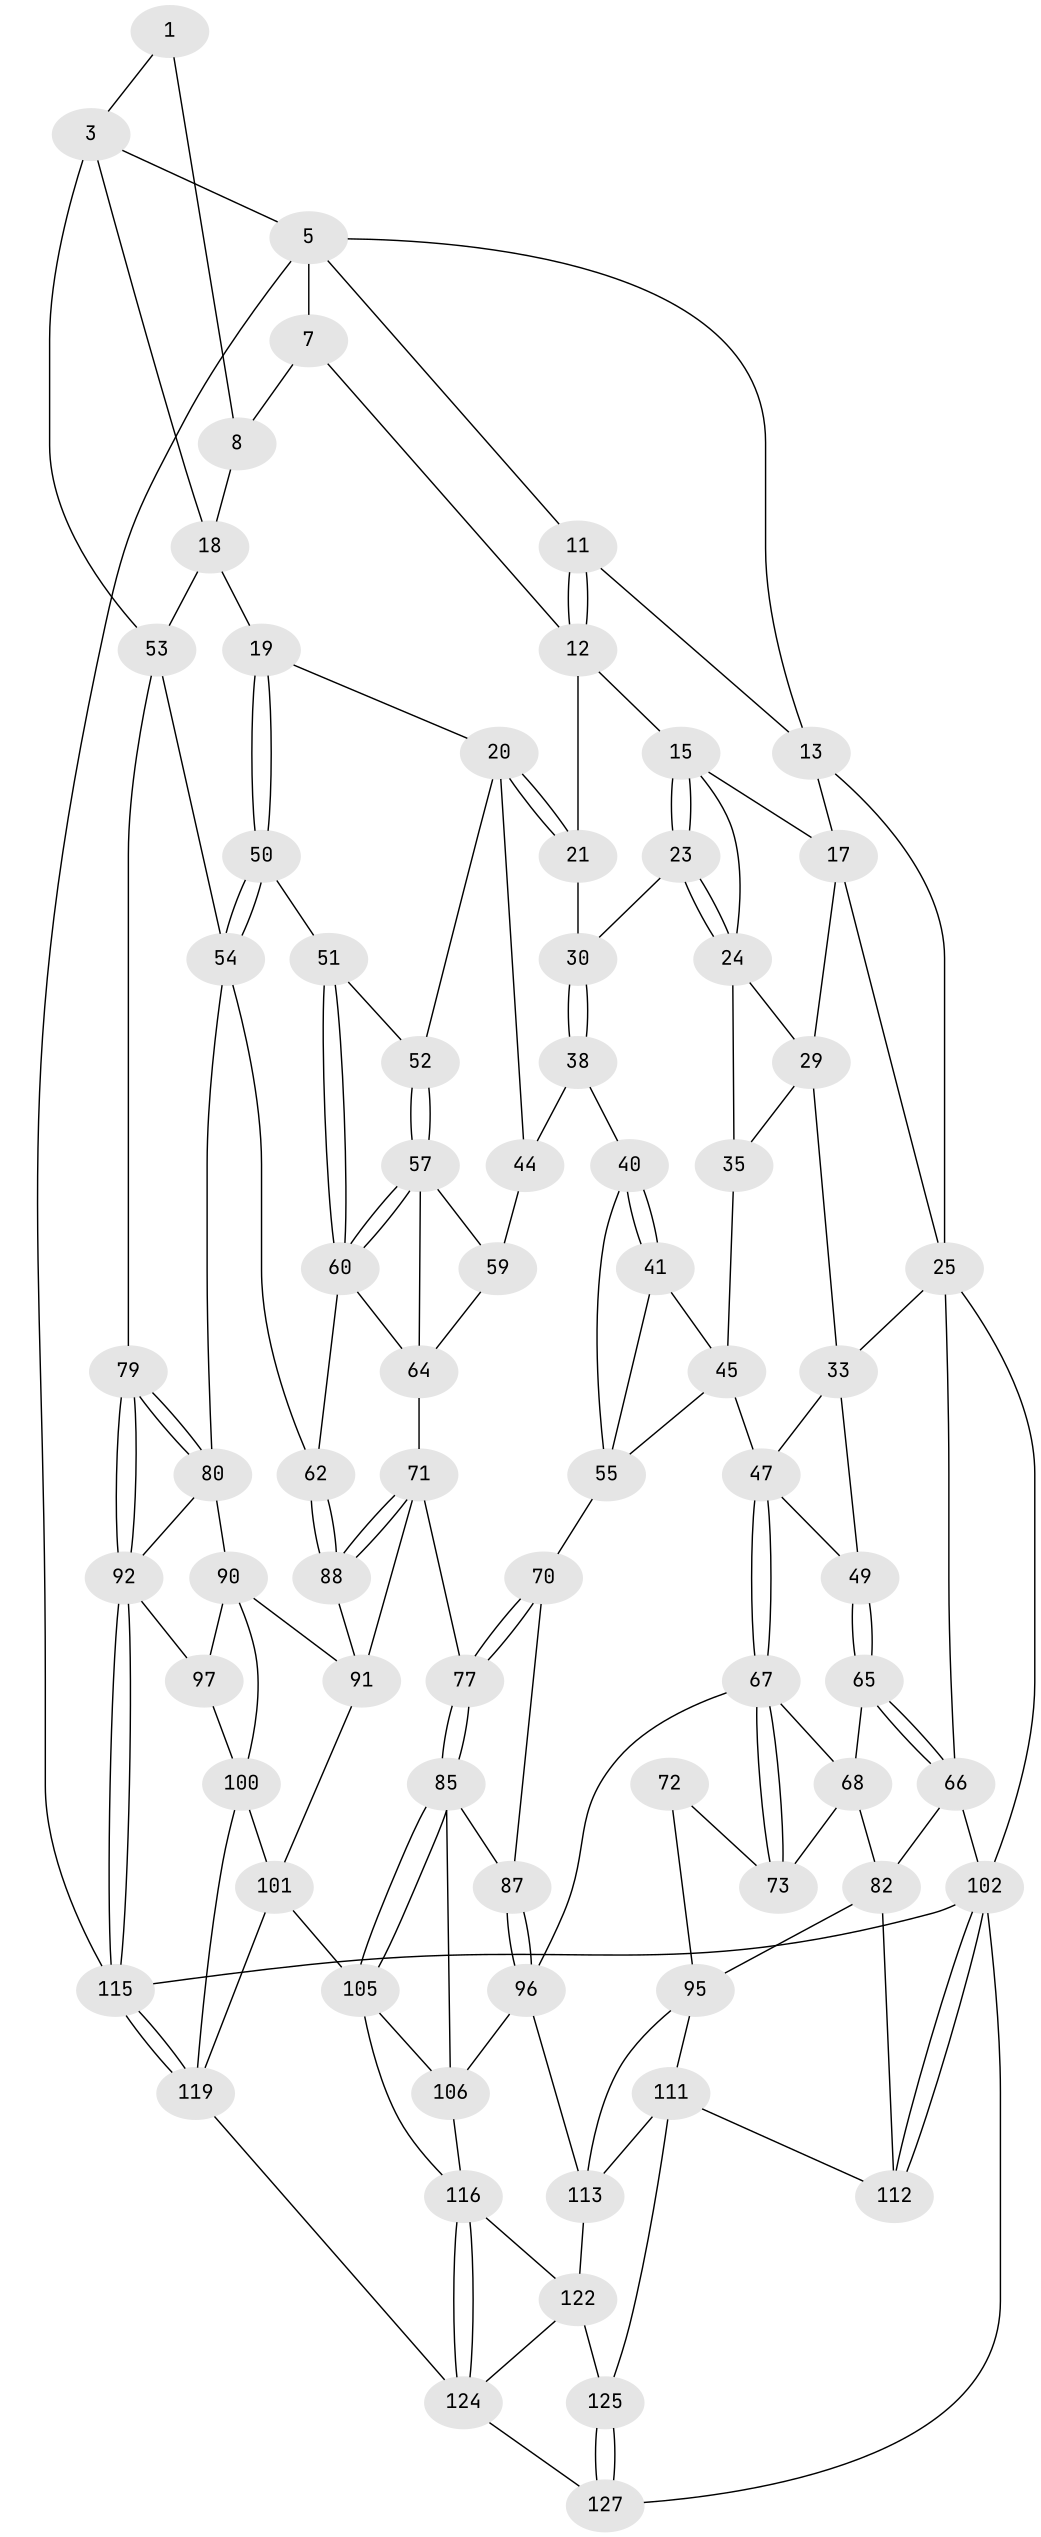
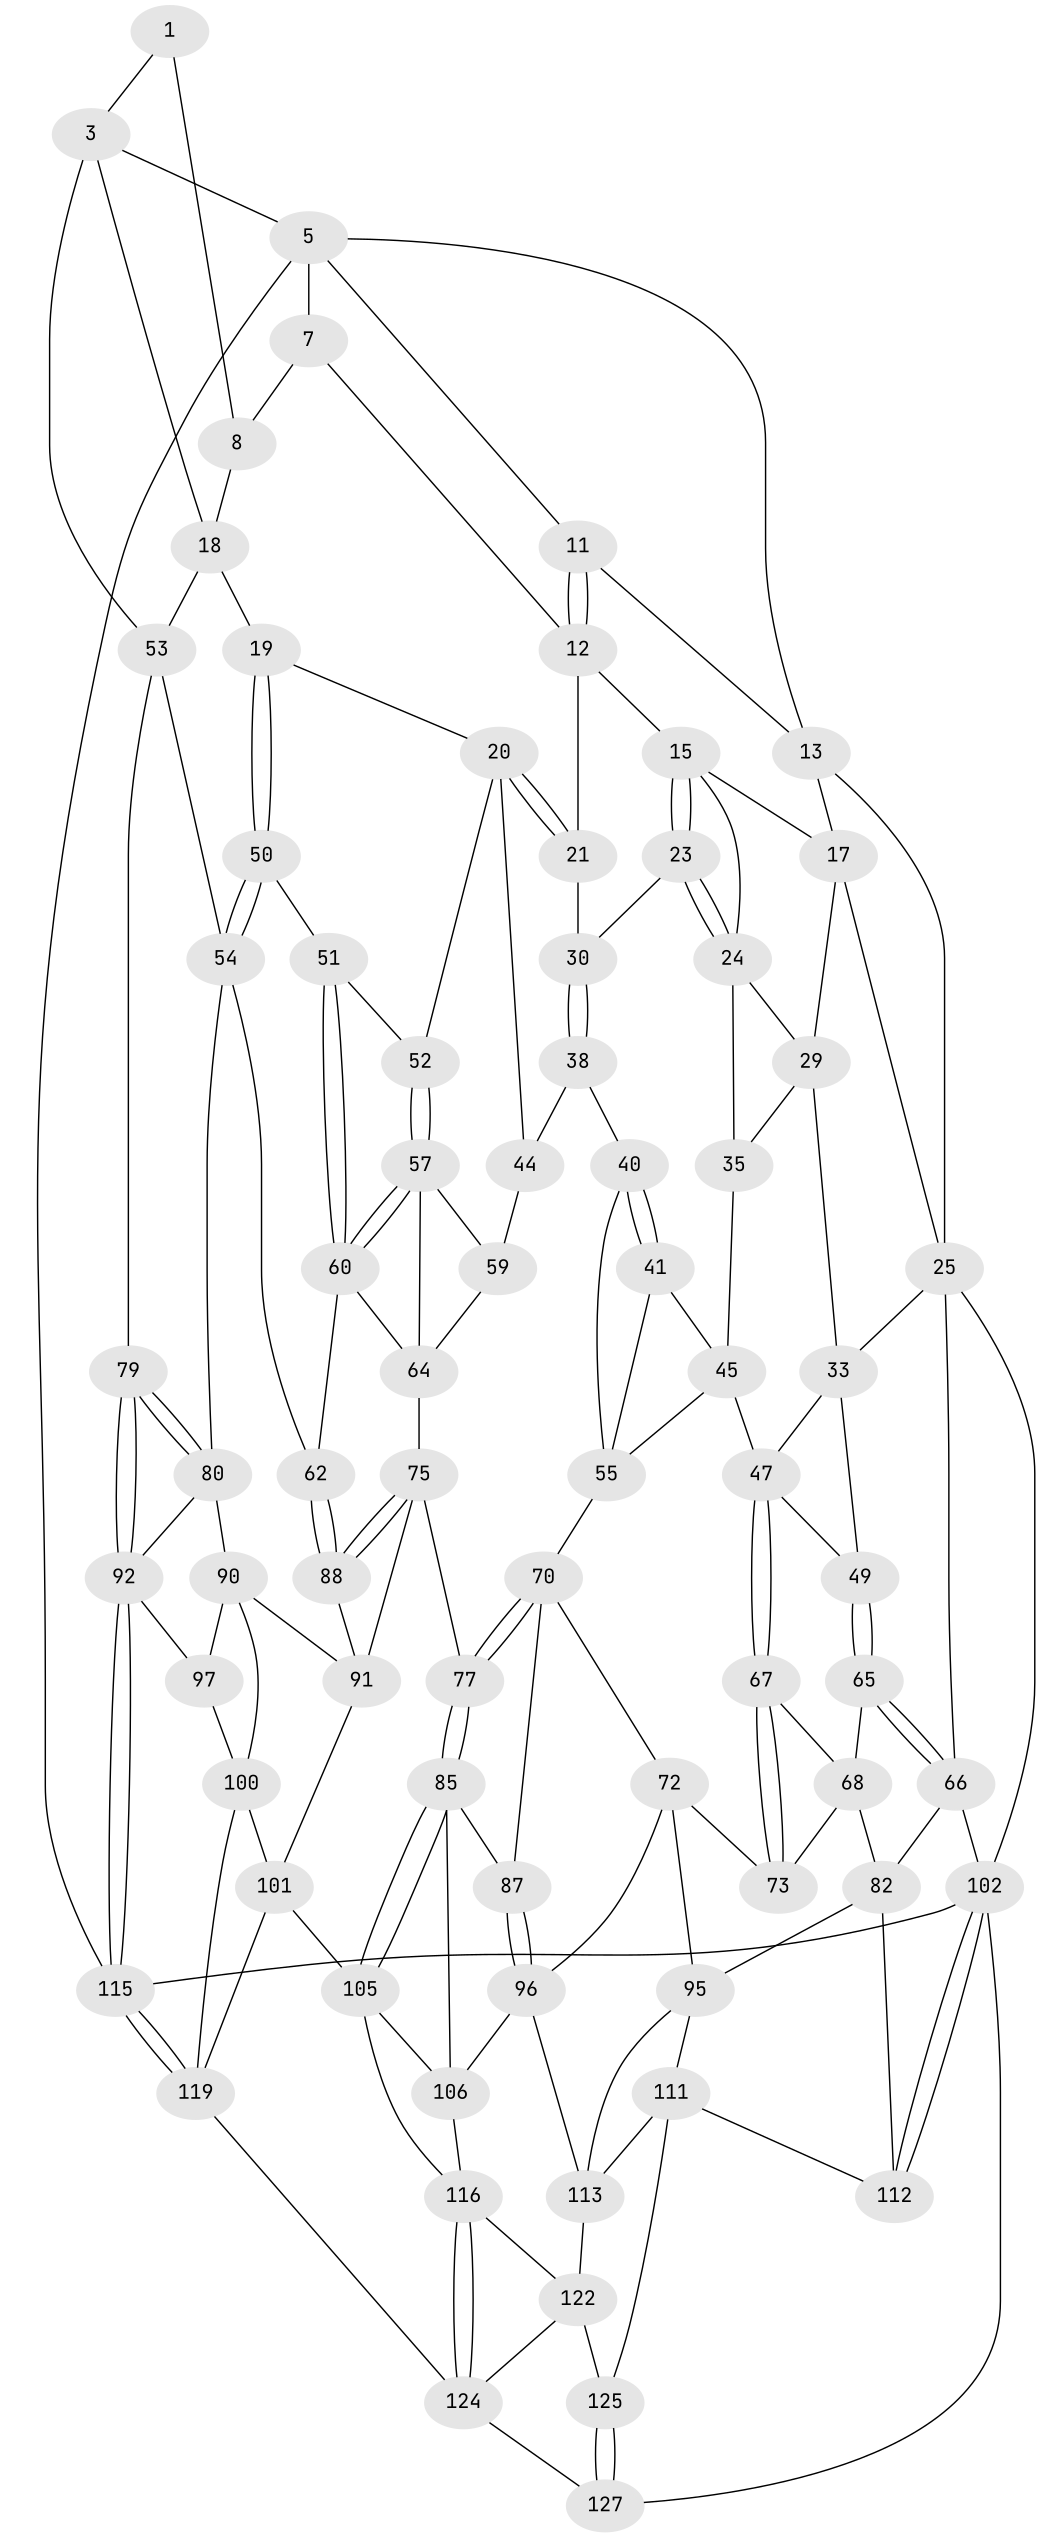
(419, 1475) -> (419, 1475)
none -> (607, 1681)
(593, 1799) -> (620, 1899)
